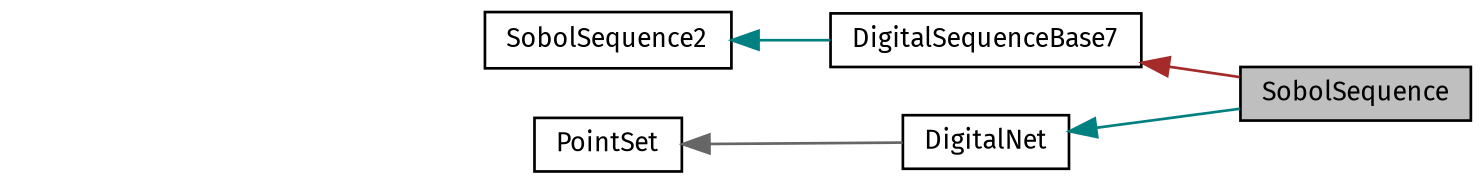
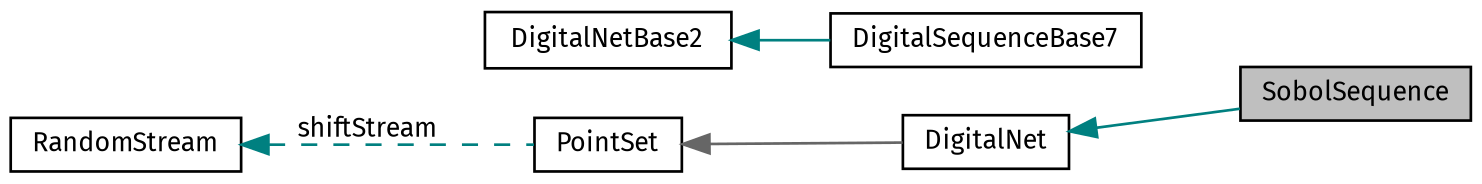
(608, 40) -> (608, 40)
(1204, 72) -> none
none -> (126, 145)
